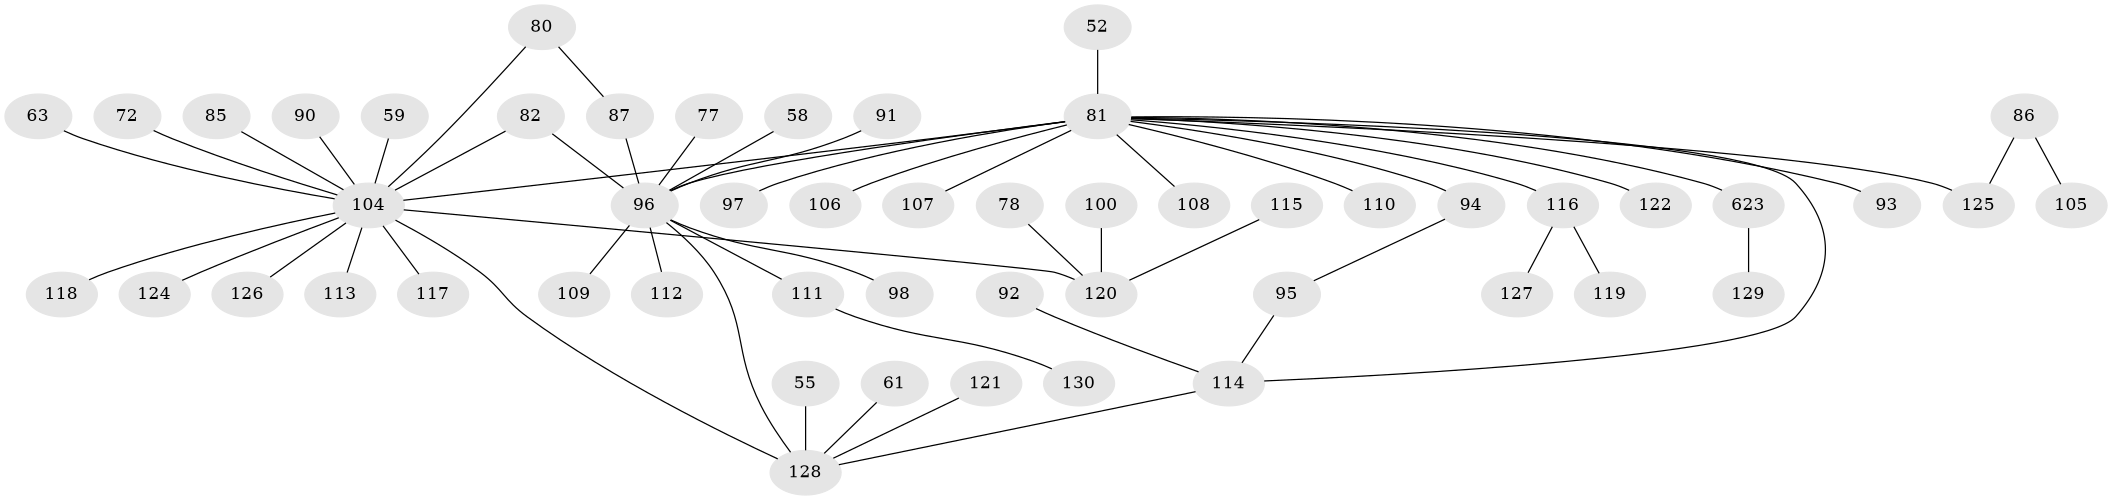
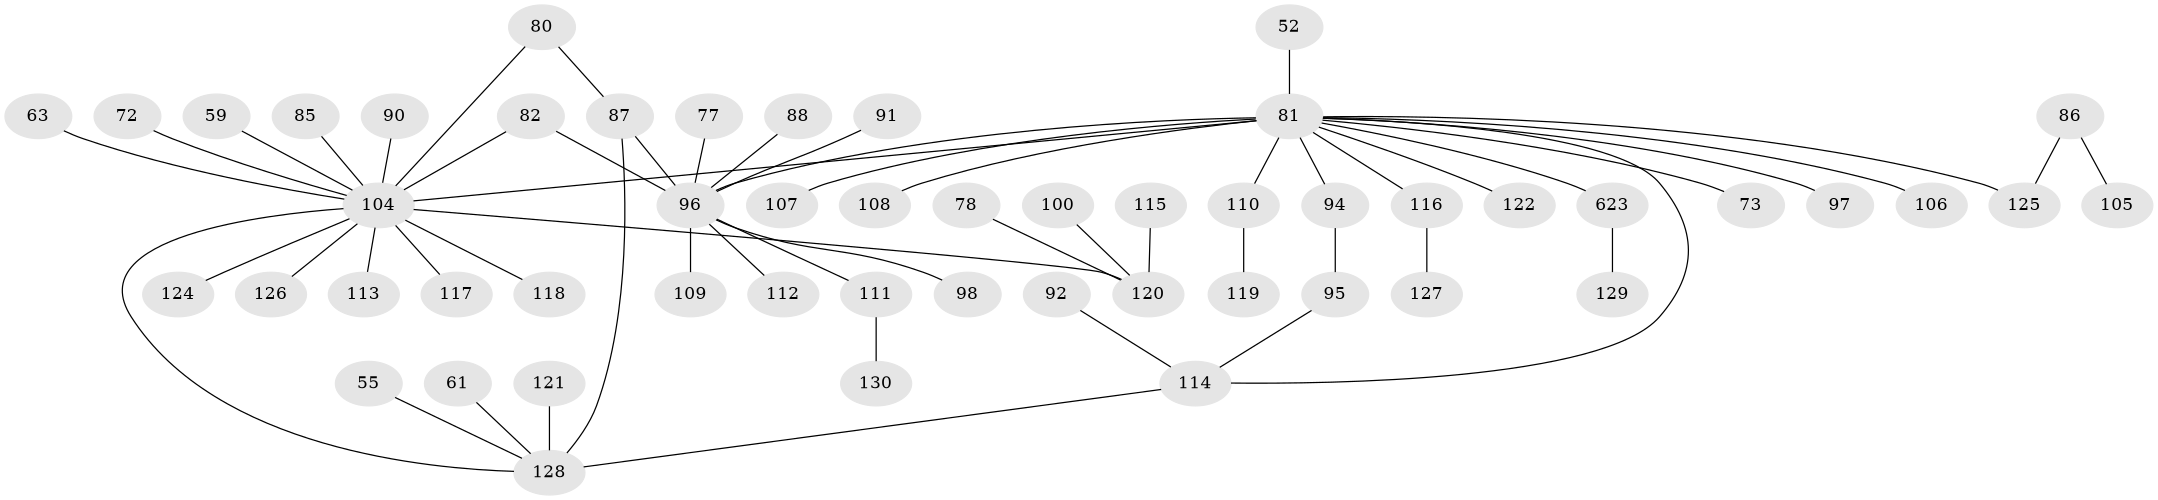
(798, 116) -> (798, 116)
(1887, 205) -> (1751, 205)
(1587, 250) -> (1244, 250)
(738, 331) -> (620, 301)
